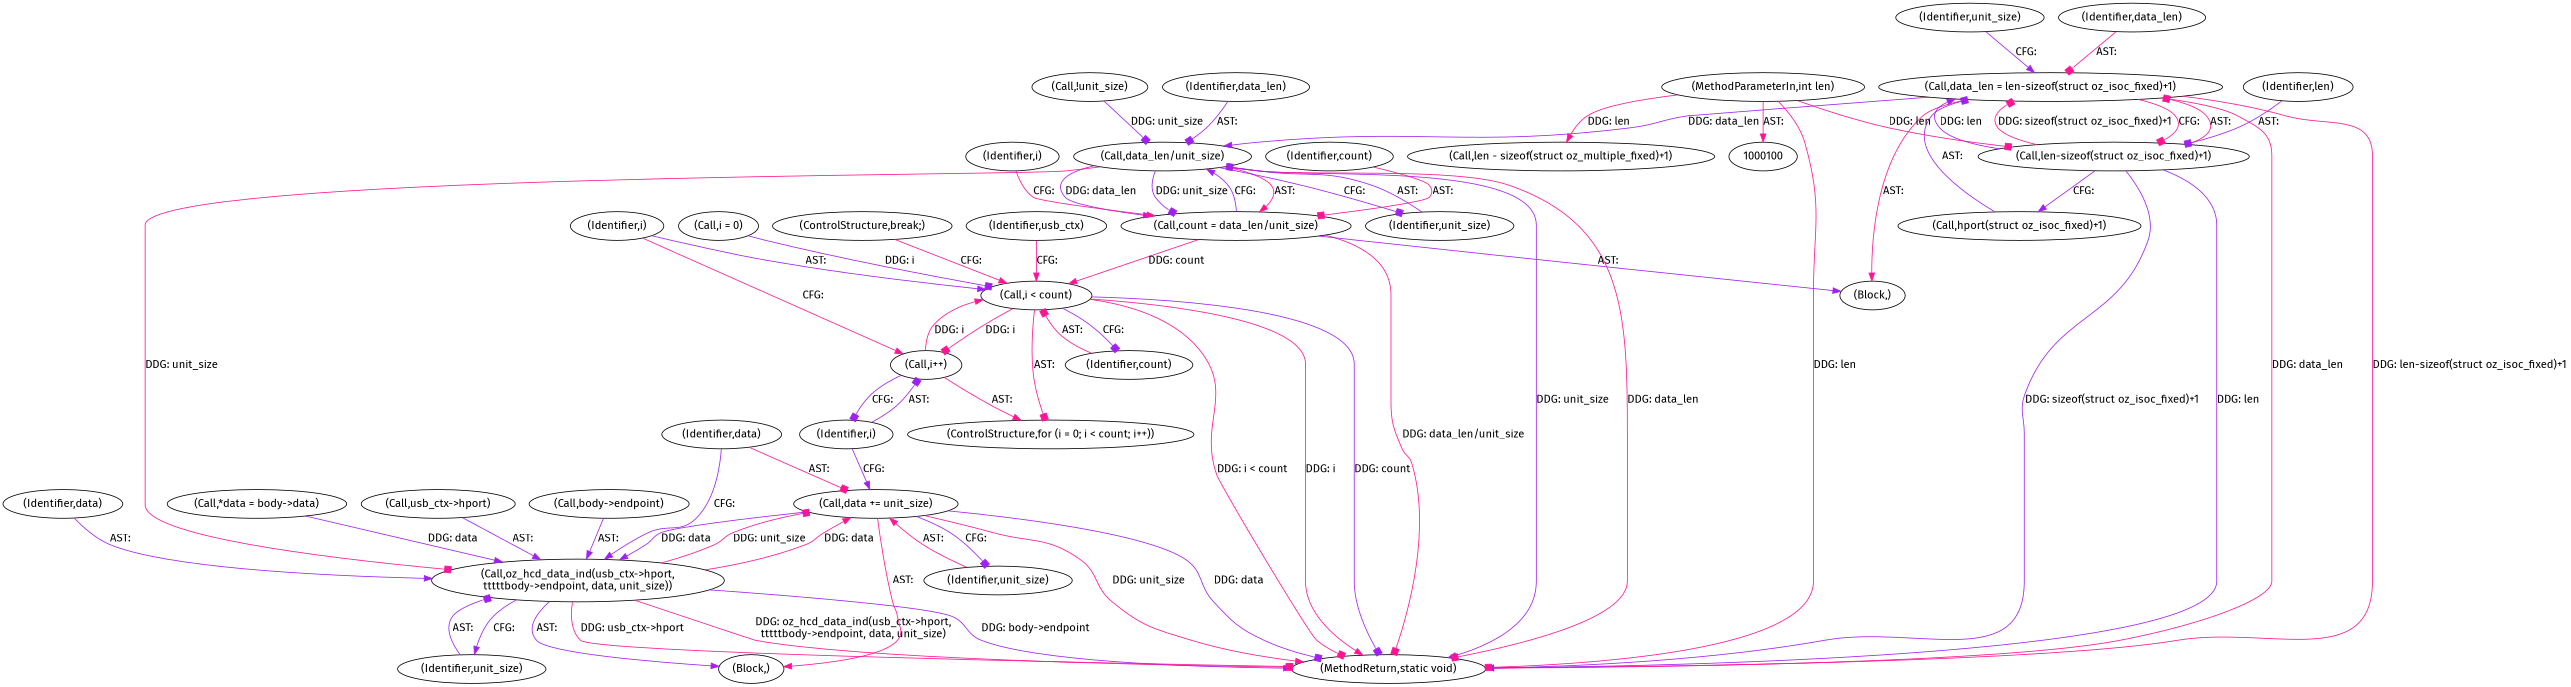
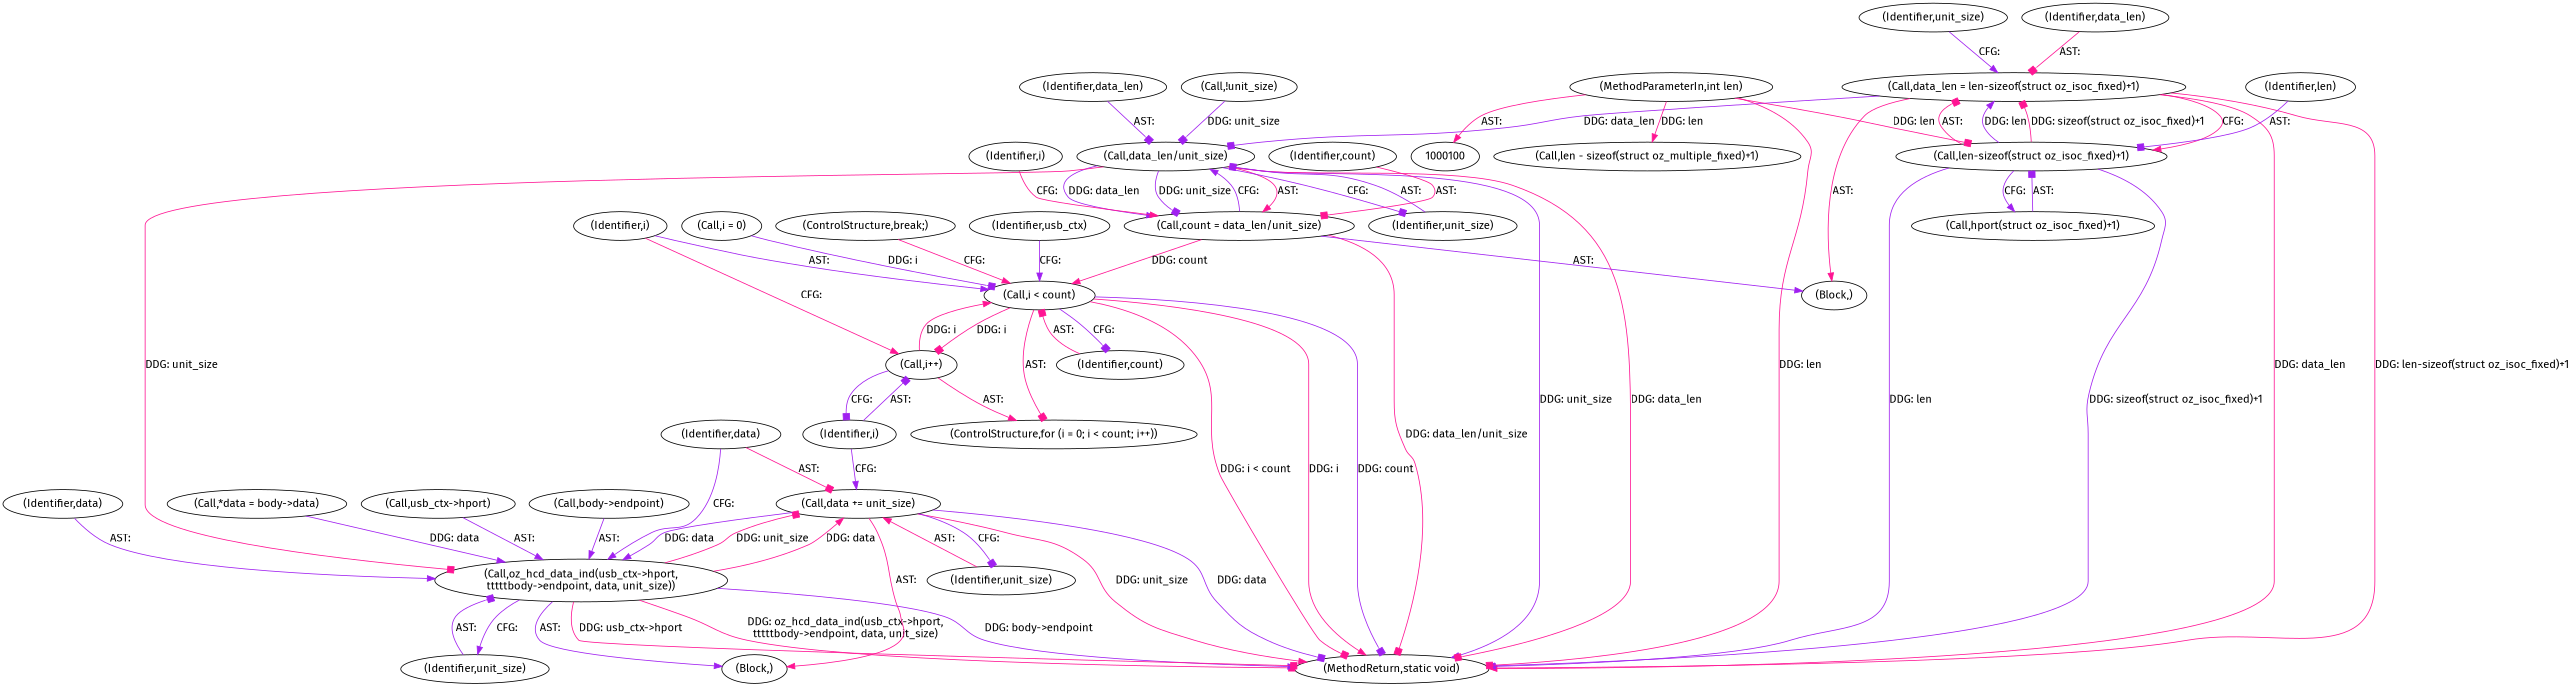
(2171, 112) -> (2222, 122)
(1581, 133) -> (1557, 119)
(1934, 161) -> (2032, 195)
(1036, 257) -> (1040, 257)
